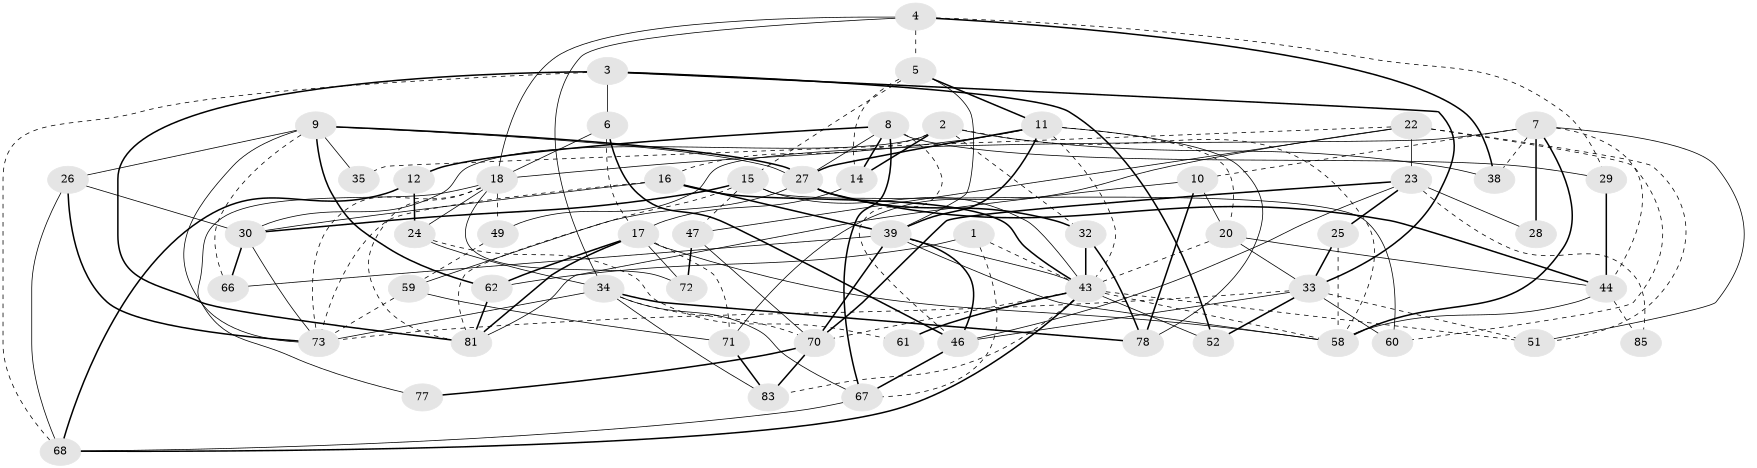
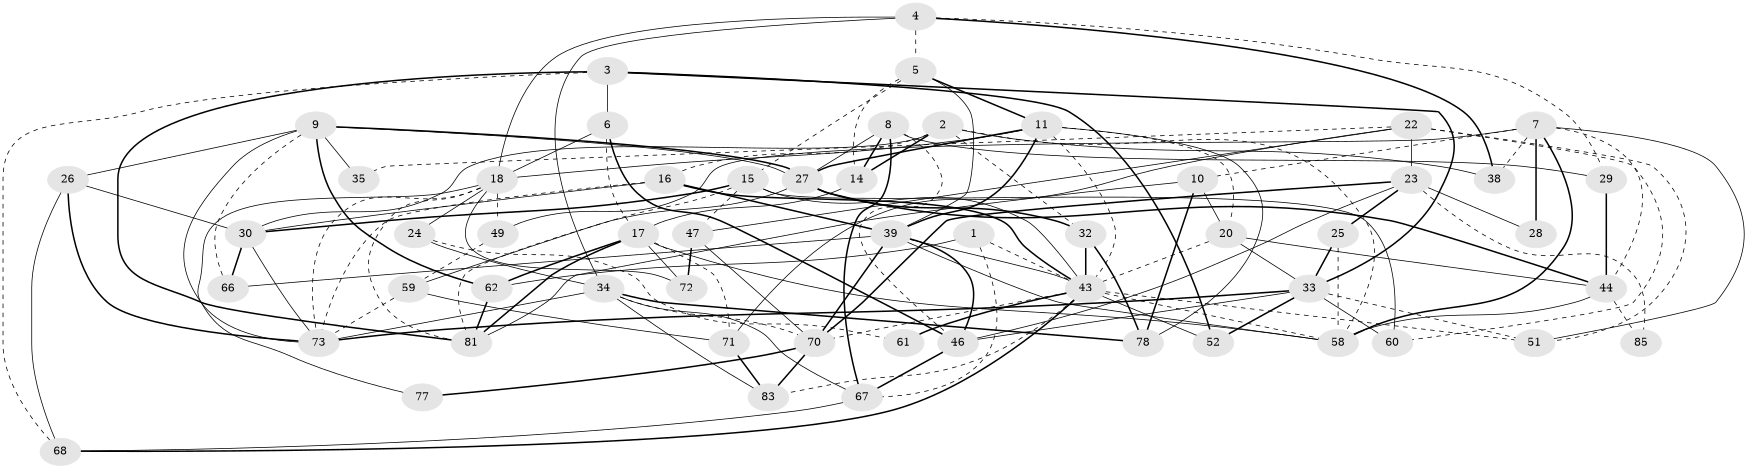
(414, 180) -> none
(861, 312) -> (861, 312)
